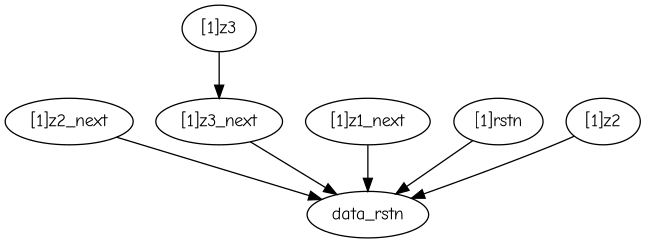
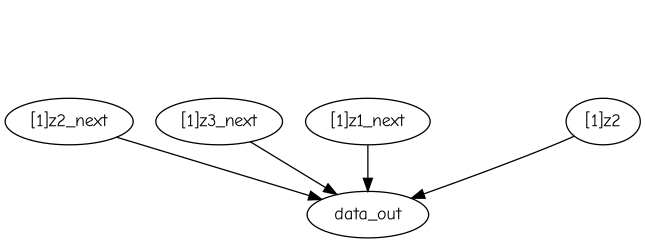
(219, 28) -> none
(498, 122) -> none
(368, 215) -> (368, 215)
